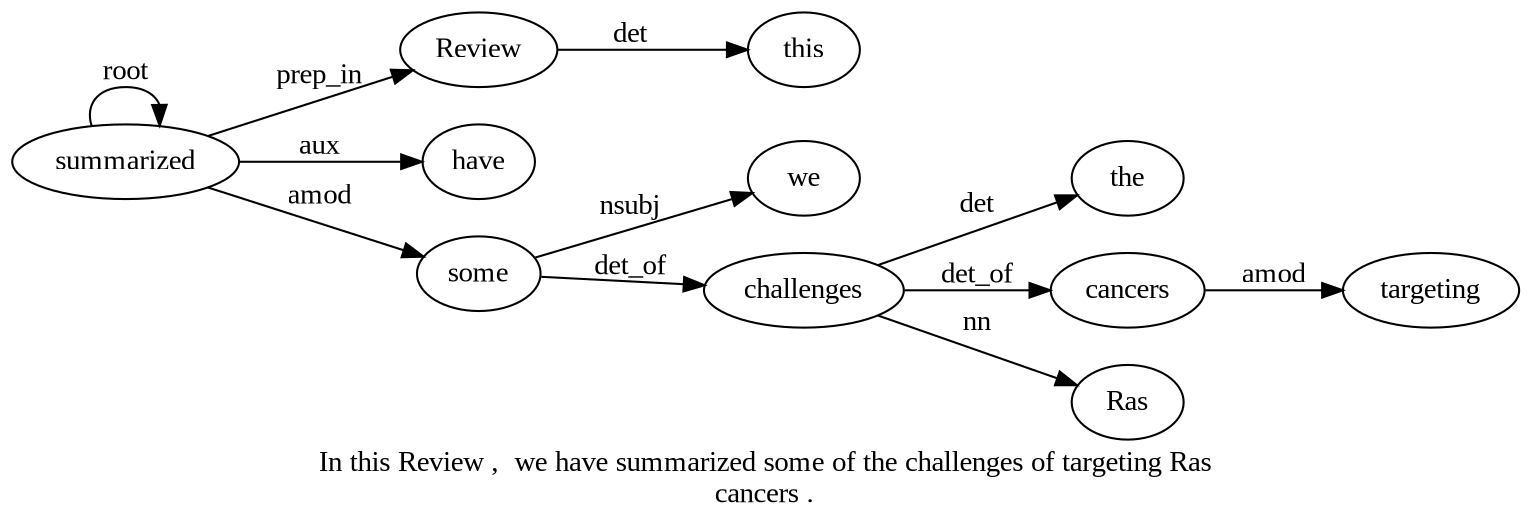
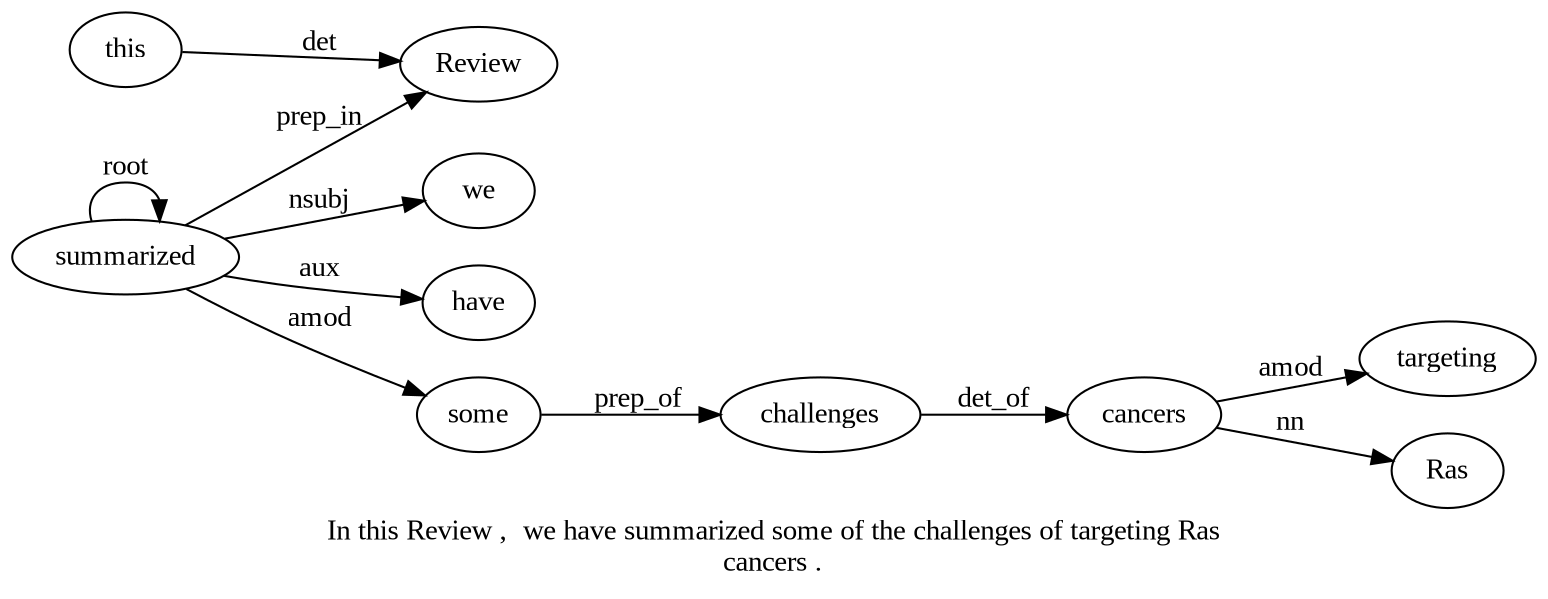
(642, 50) -> (281, 56)
(1128, 178) -> none
(634, 228) -> (314, 222)
(631, 266) -> (639, 399)
(967, 347) -> (1294, 442)
